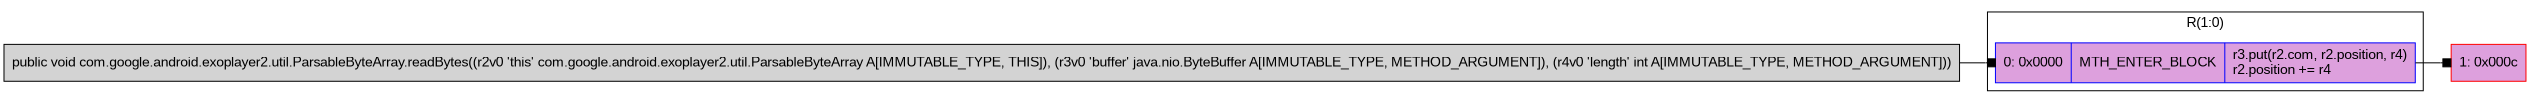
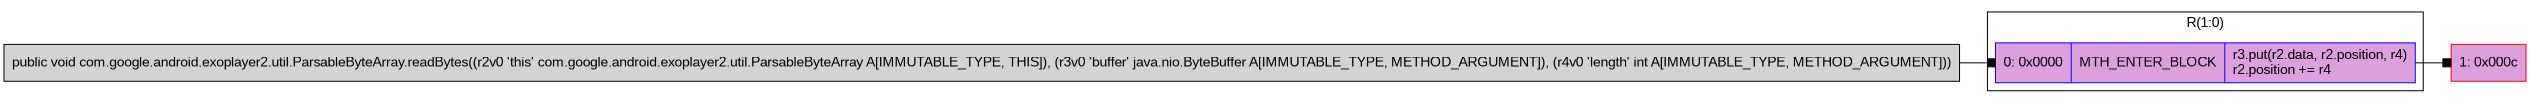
(2320, 55) -> (2320, 55)
